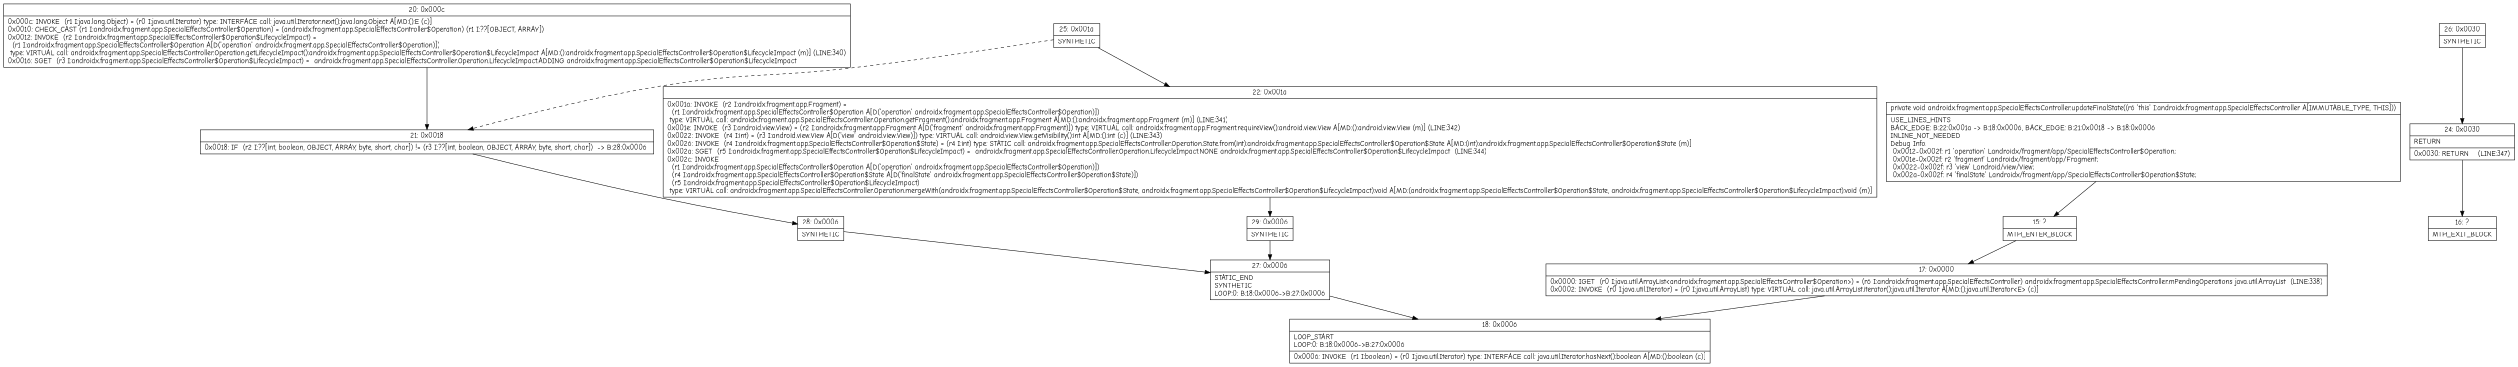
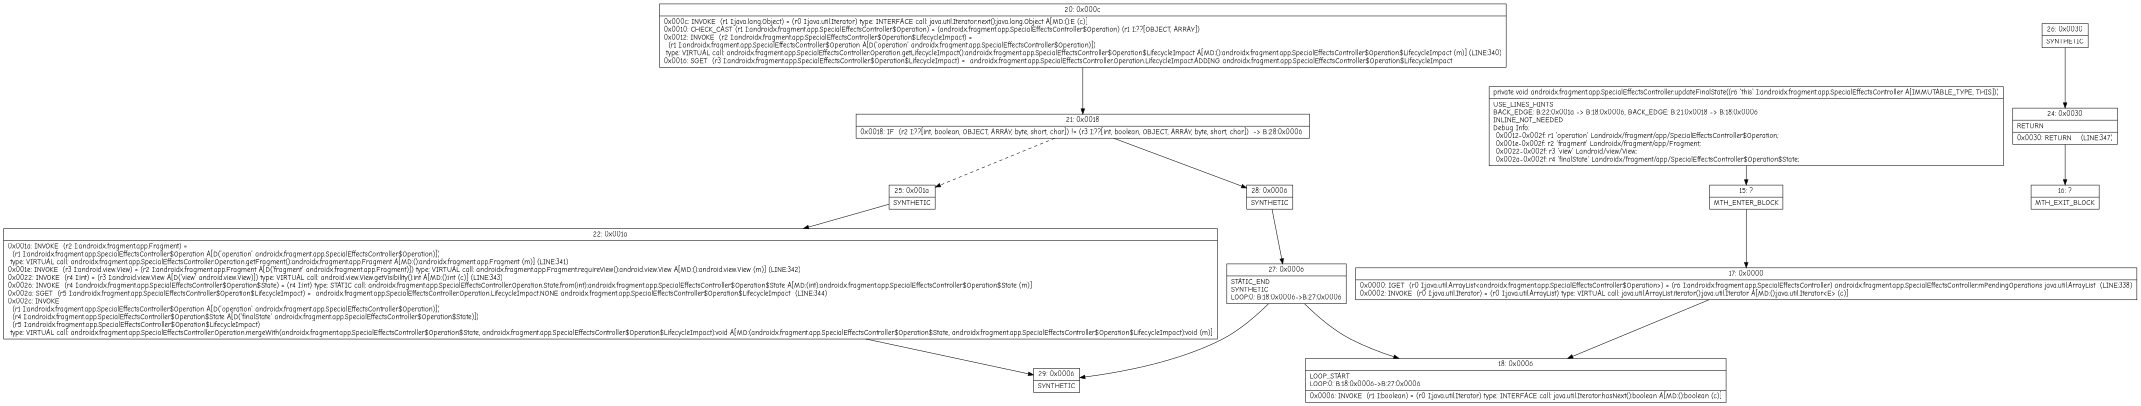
(762, 75) -> (997, 162)
(1270, 248) -> (1183, 355)
